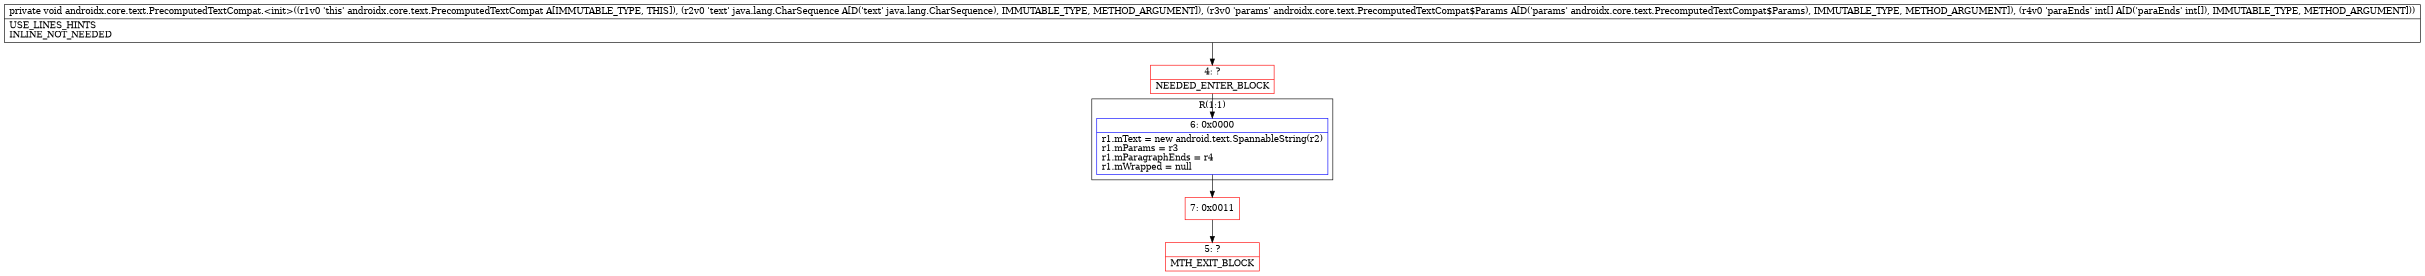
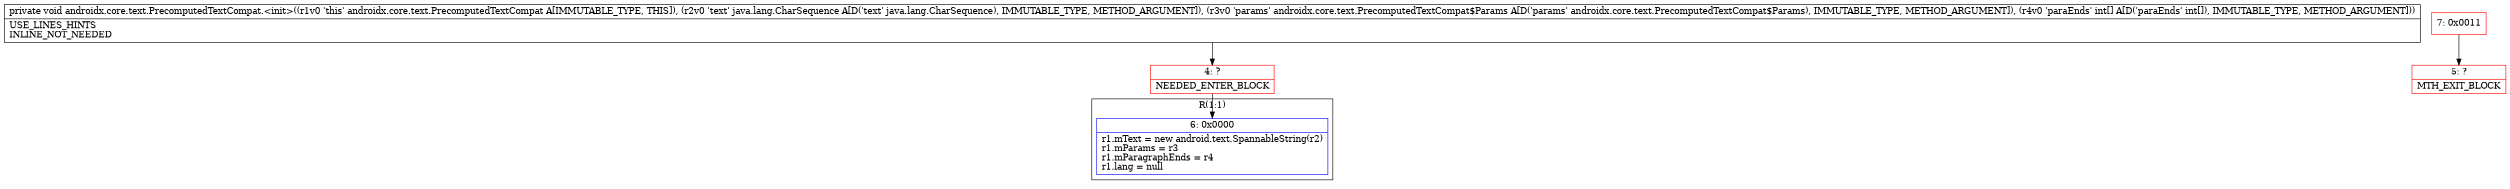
(1147, 167) -> (1133, 167)
(1212, 184) -> none
